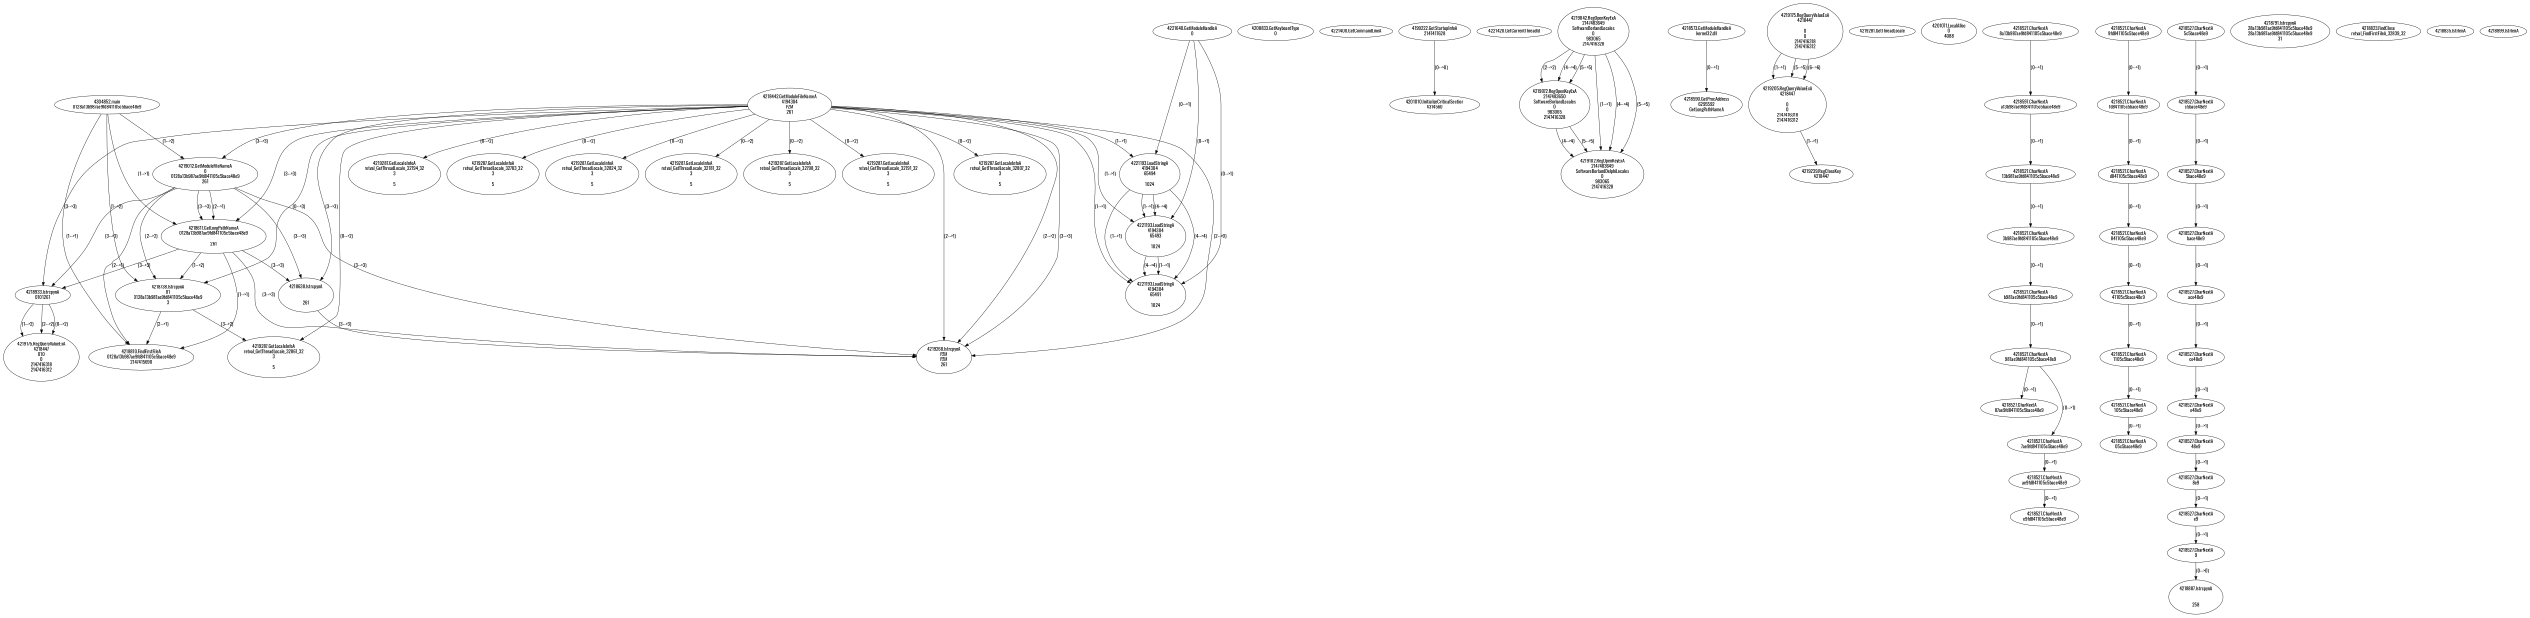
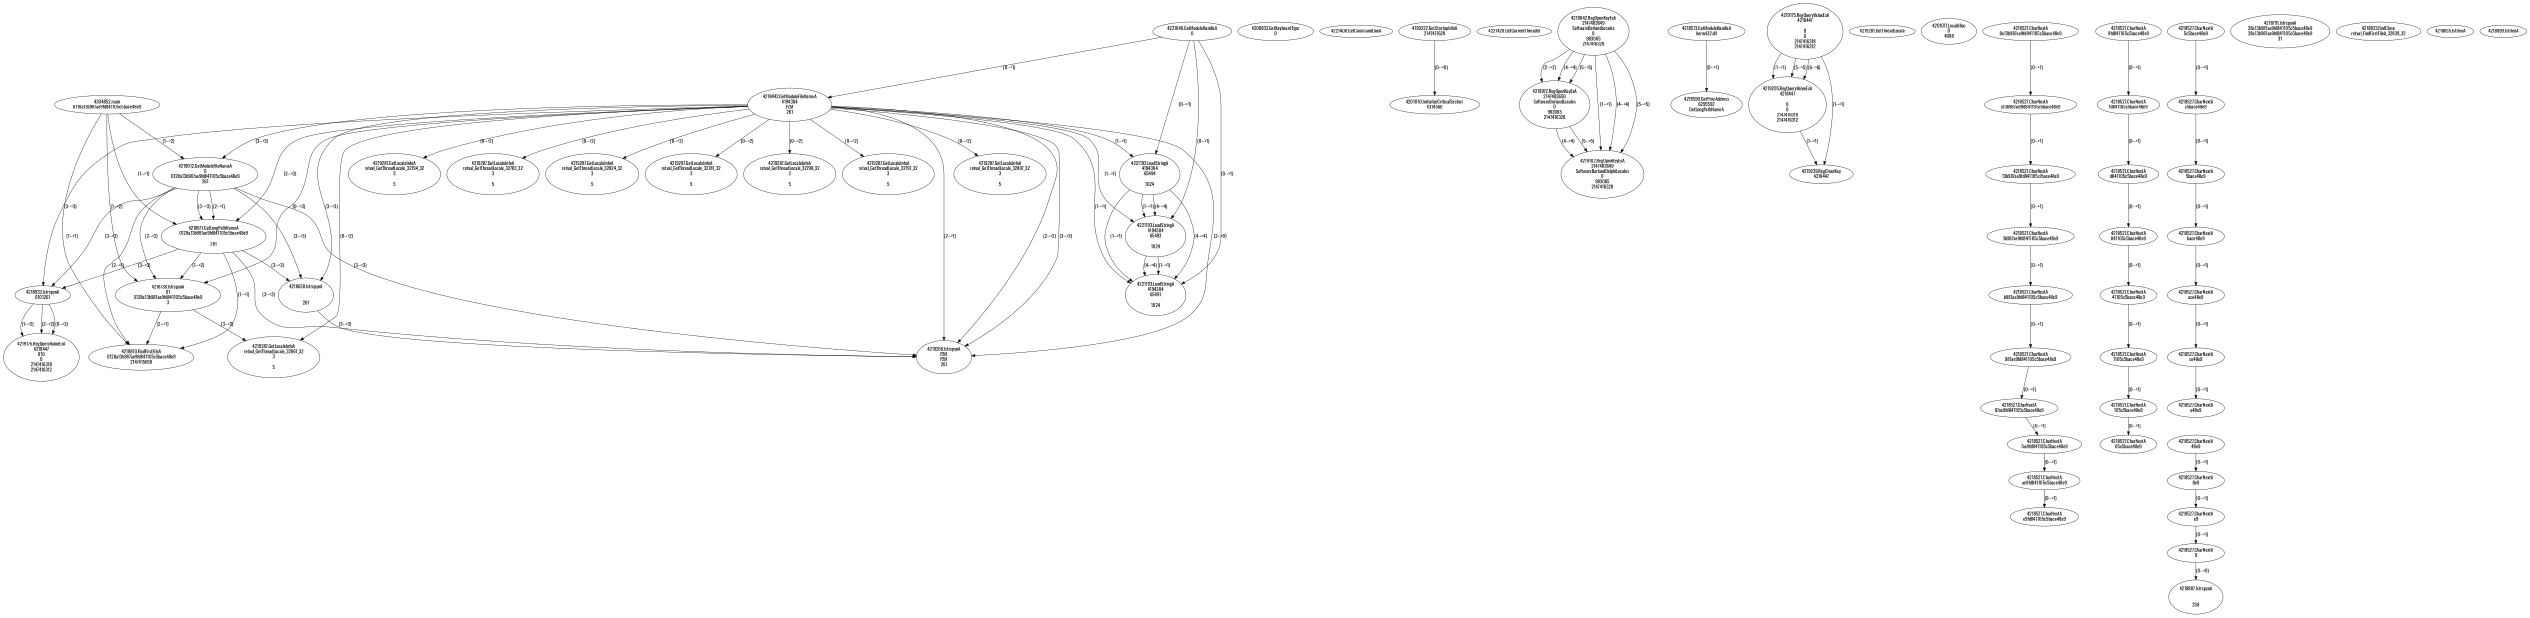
none -> (996, 67)
(107, 105) -> (107, 105)
(2031, 105) -> (2031, 105)
none -> (1832, 108)
(2031, 174) -> (2031, 174)
(2060, 397) -> (2031, 425)
(2196, 424) -> none
